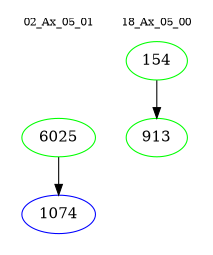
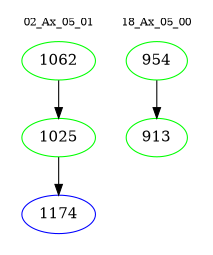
none -> (59, 61)
(157, 61) -> (157, 61)
(59, 138) -> (59, 138)
(59, 214) -> (59, 214)
